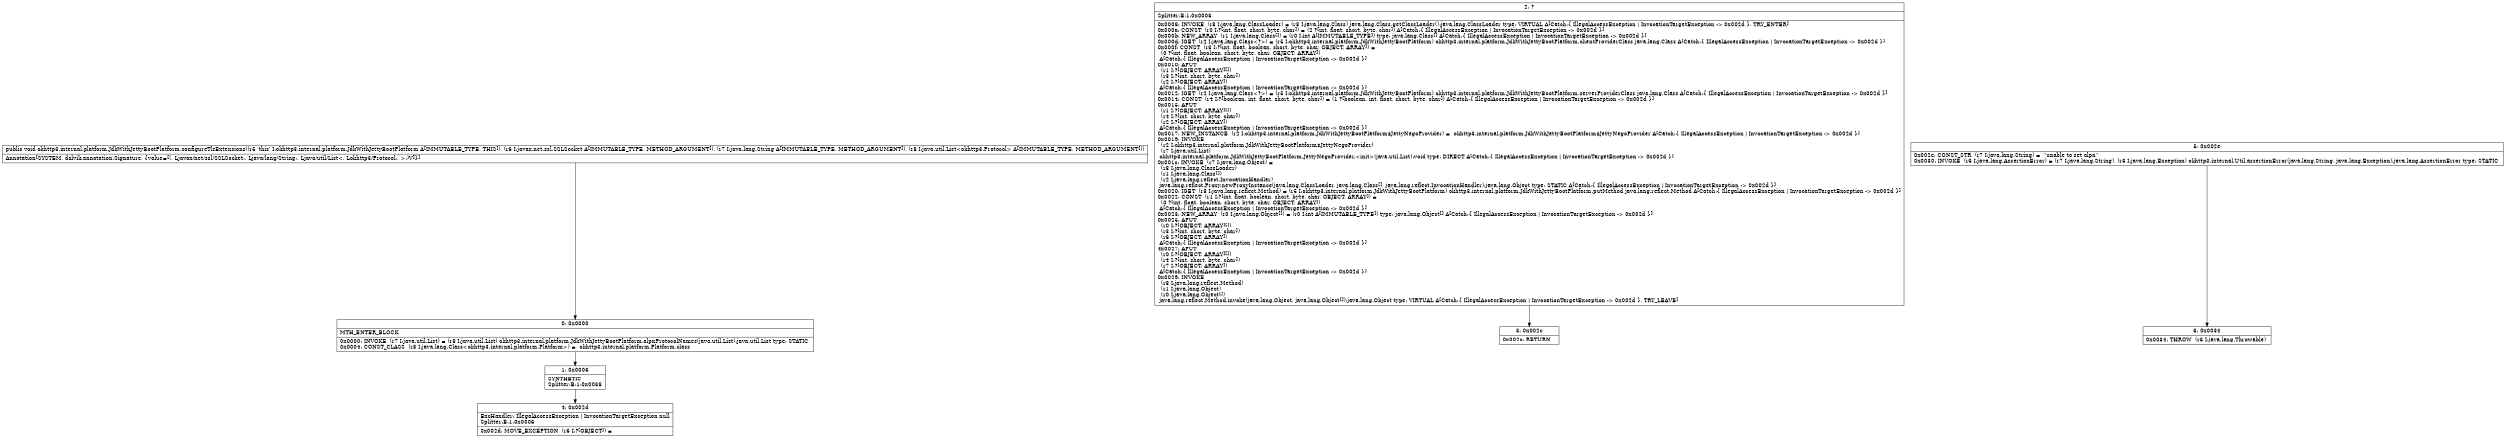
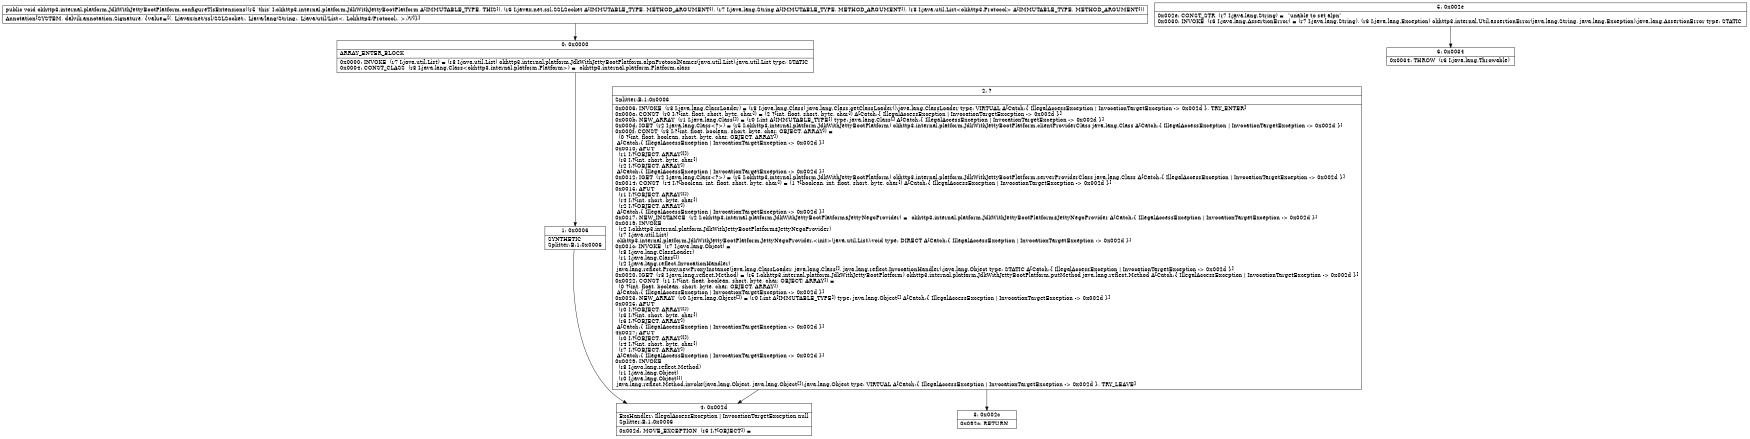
(370, 333) -> (372, 53)
(1529, 340) -> (987, 424)
(575, 385) -> (575, 245)
none -> (750, 395)
